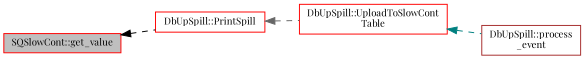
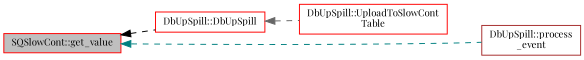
(210, 22) -> (210, 22)
(469, 32) -> (306, 44)
